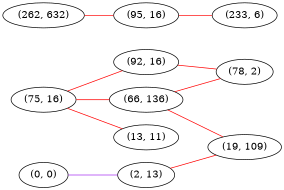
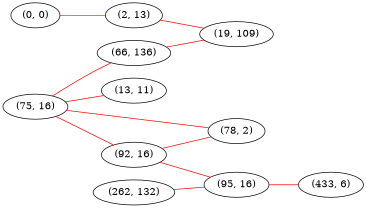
(44, 15) -> (134, 192)
(245, 15) -> (331, 185)
(198, 85) -> (138, 119)
none -> (185, 170)
